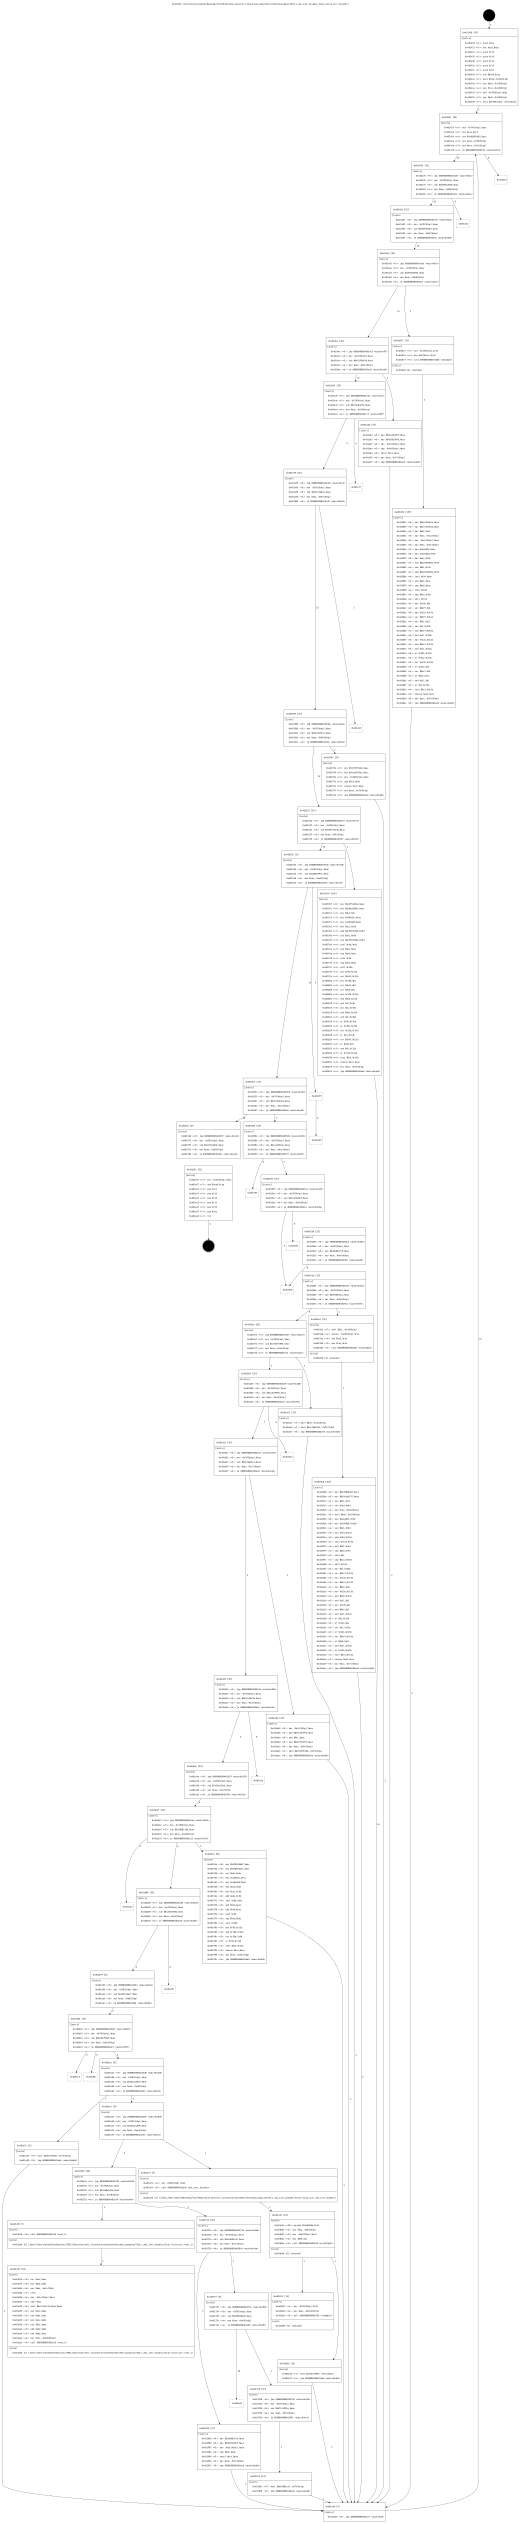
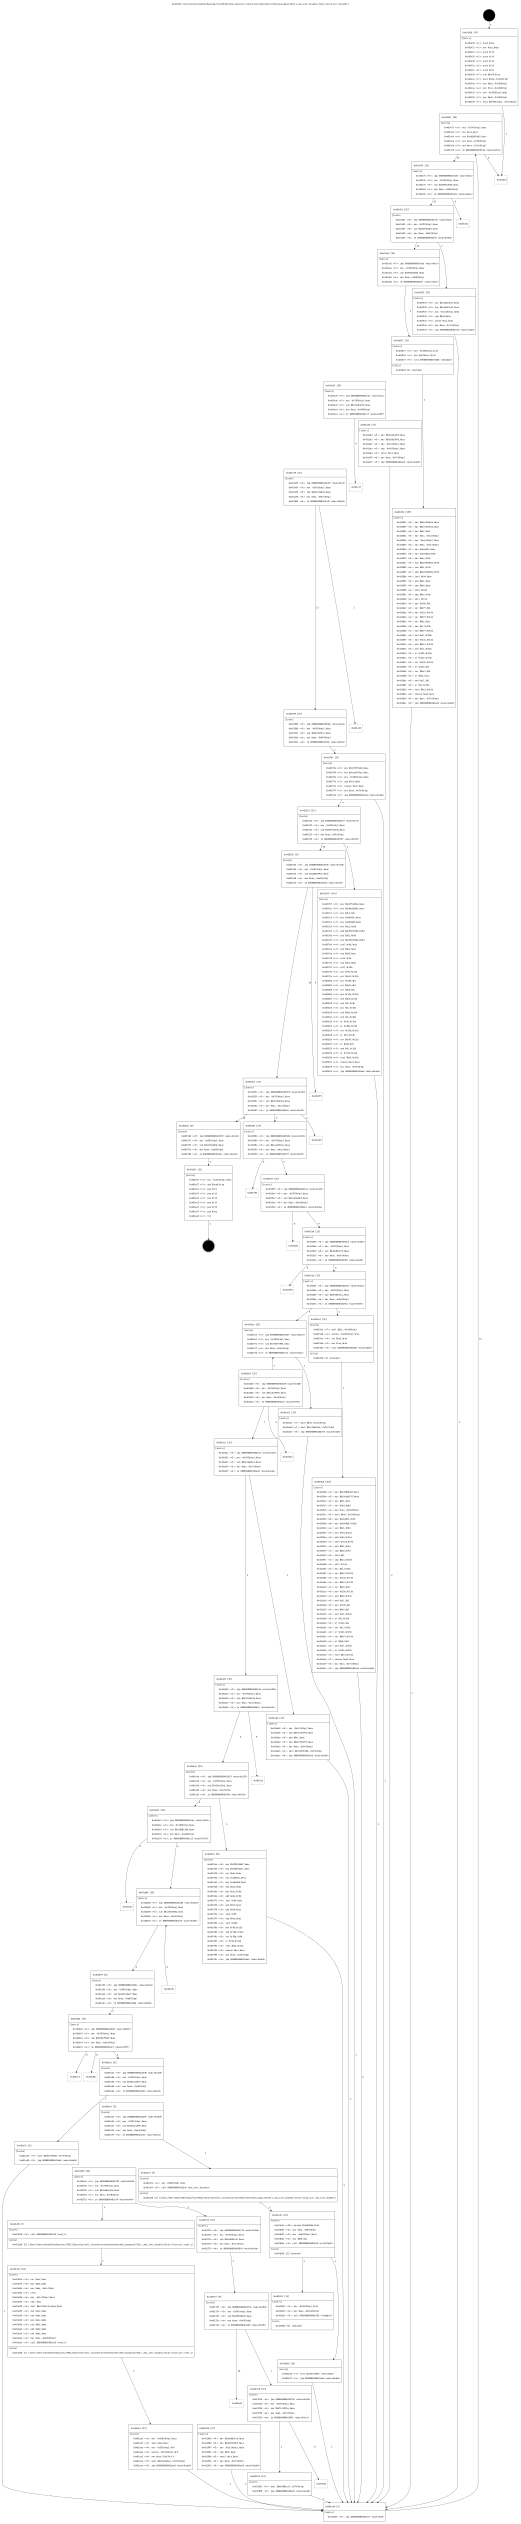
(478, 109) -> (504, 140)
none -> (444, 311)
(357, 356) -> none
(335, 443) -> none
(313, 776) -> (340, 802)
(316, 1117) -> (309, 1123)
none -> (209, 1161)
(281, 1248) -> (313, 1219)
none -> (334, 1267)
(270, 1363) -> (273, 1364)
(378, 1824) -> (378, 1824)
(199, 1847) -> (223, 1824)
(168, 1954) -> (165, 1956)
(132, 2098) -> none
(118, 2152) -> none
(199, 2338) -> none
none -> (161, 2447)
none -> (321, 2484)
